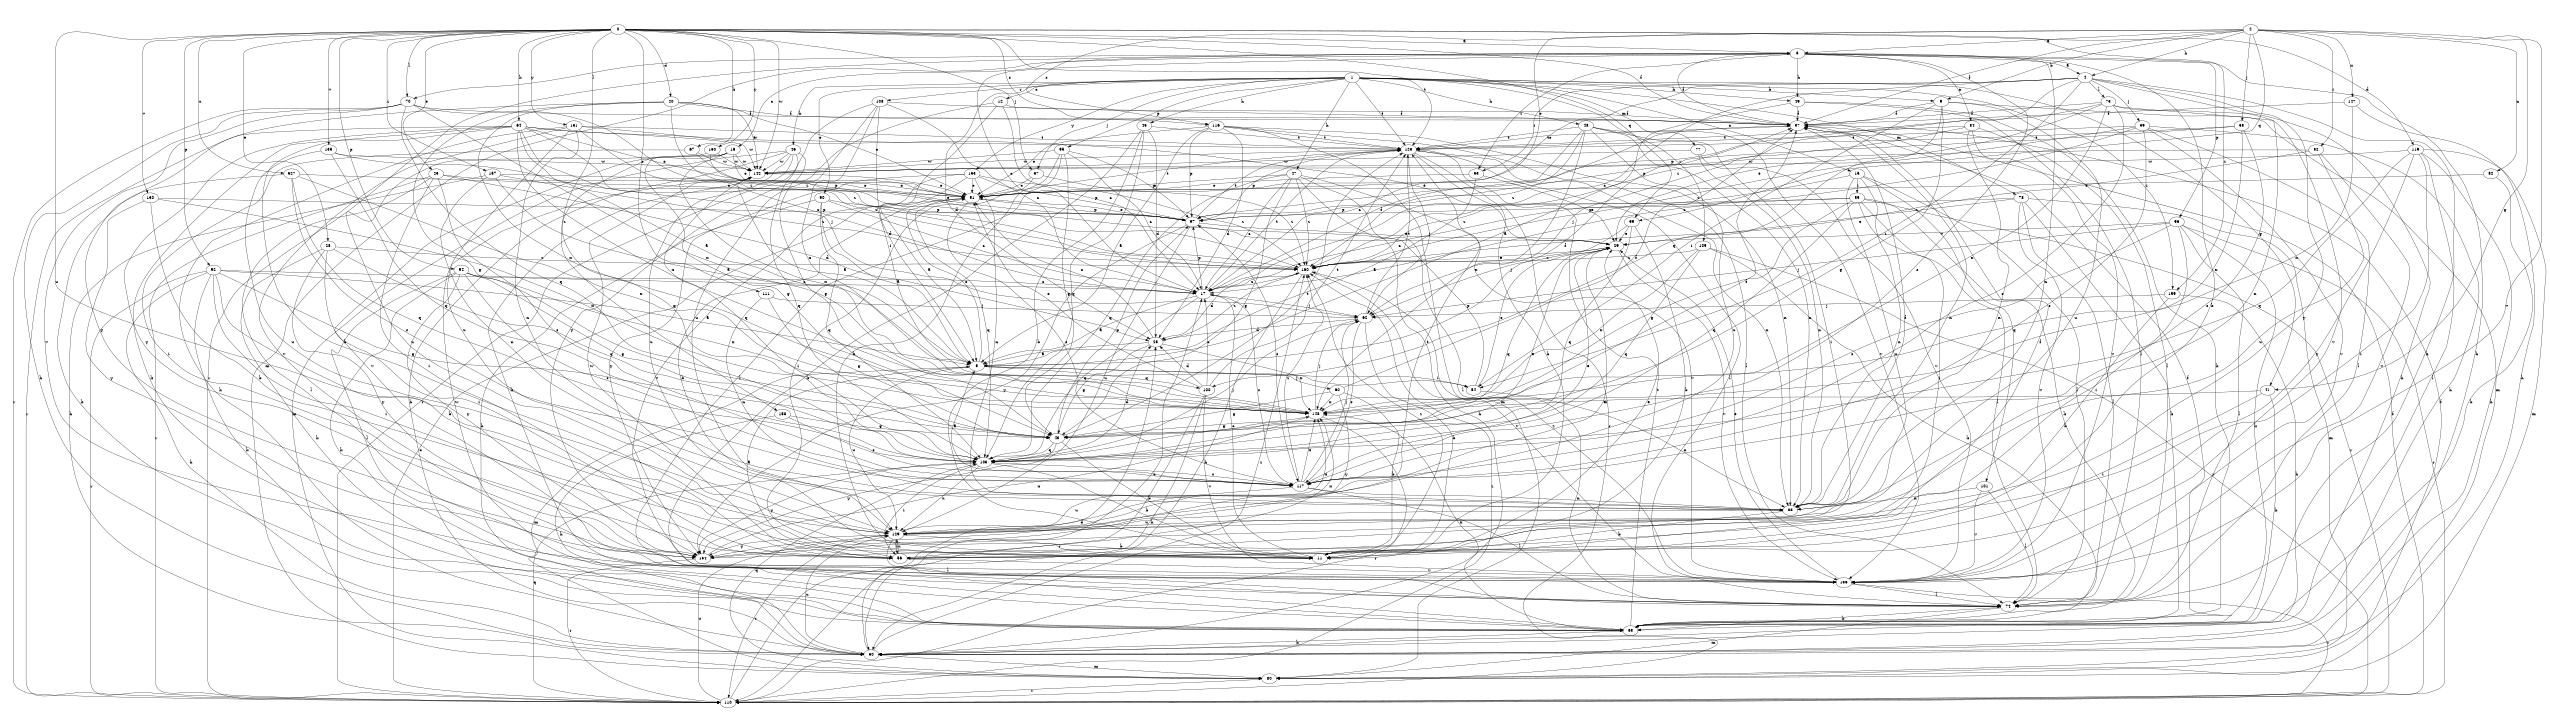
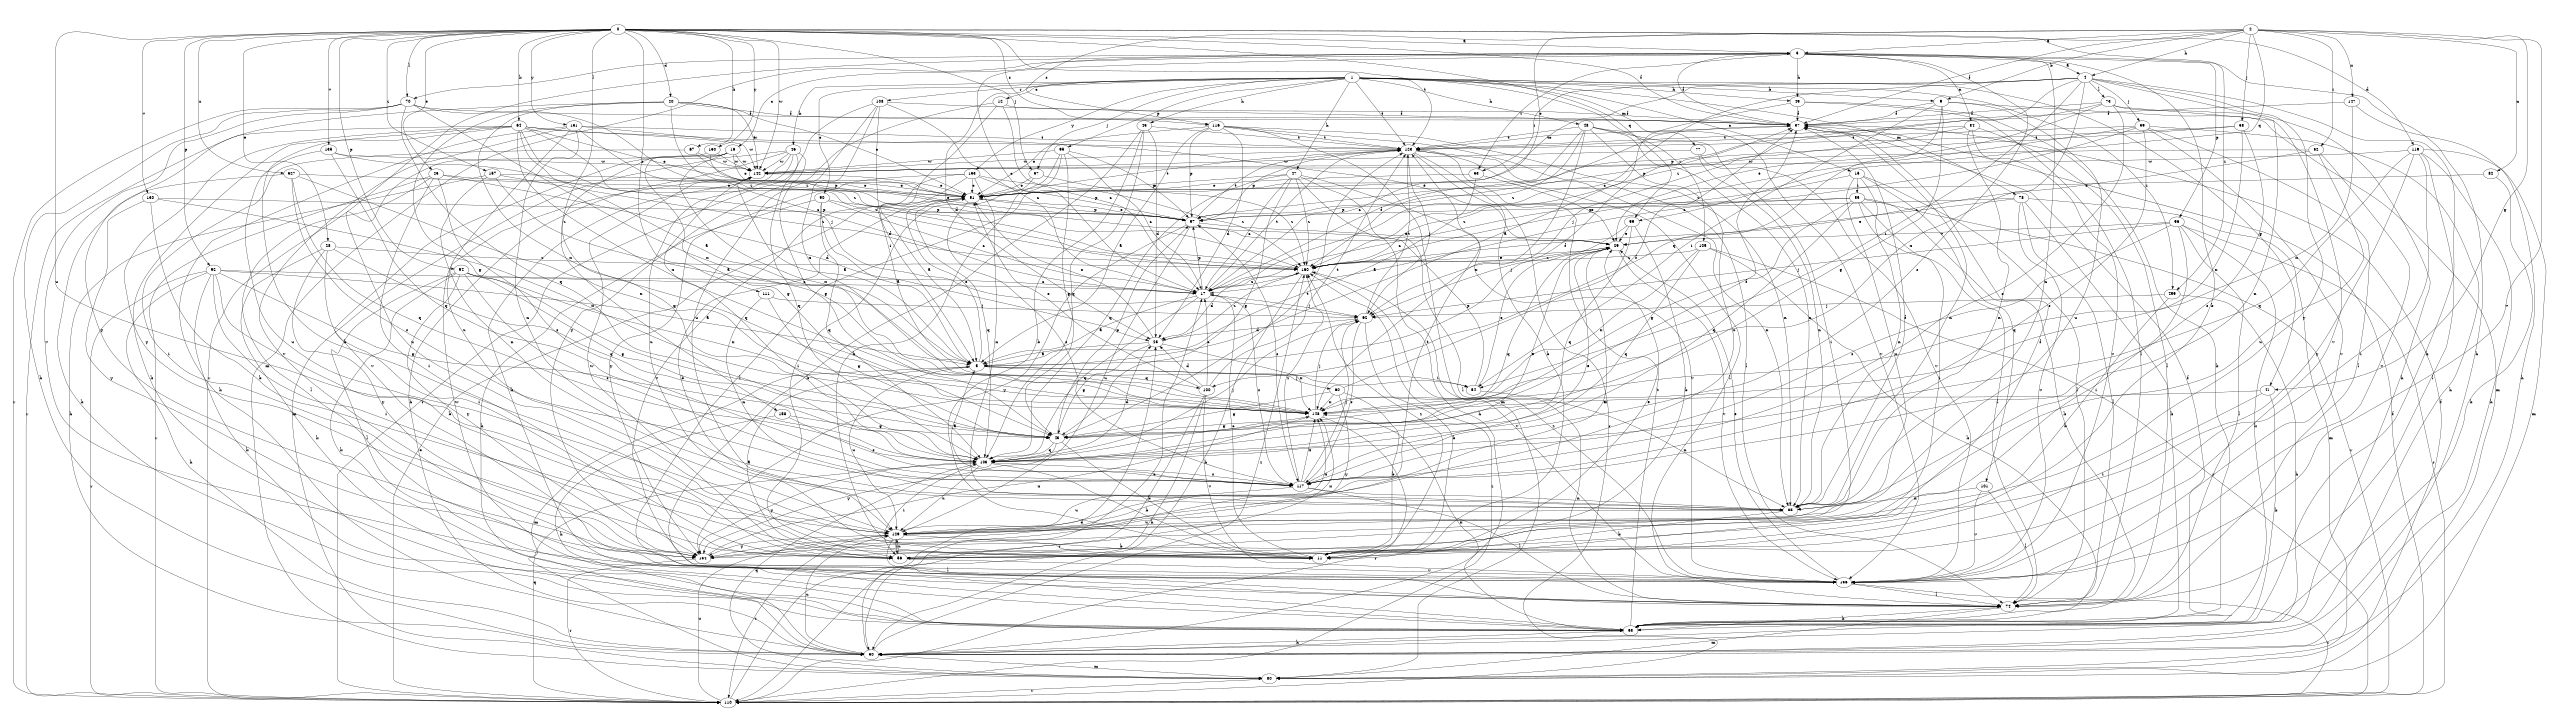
(2172, 294) -> (2172, 294)
(1764, 368) -> (1754, 326)
